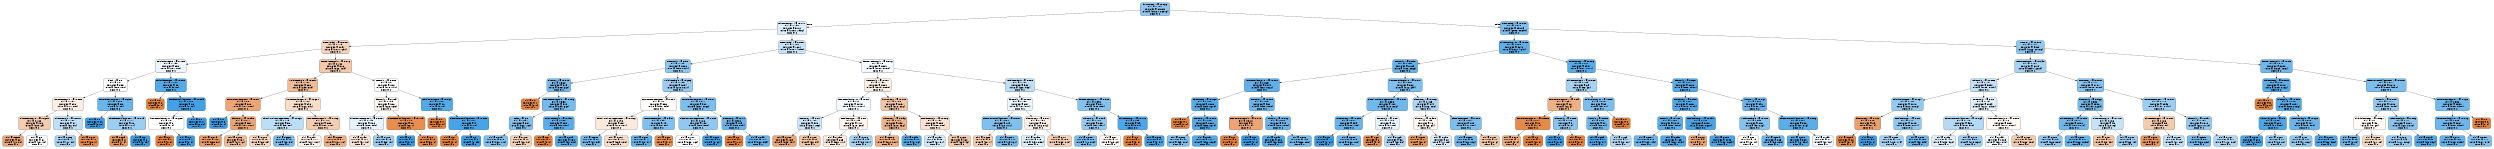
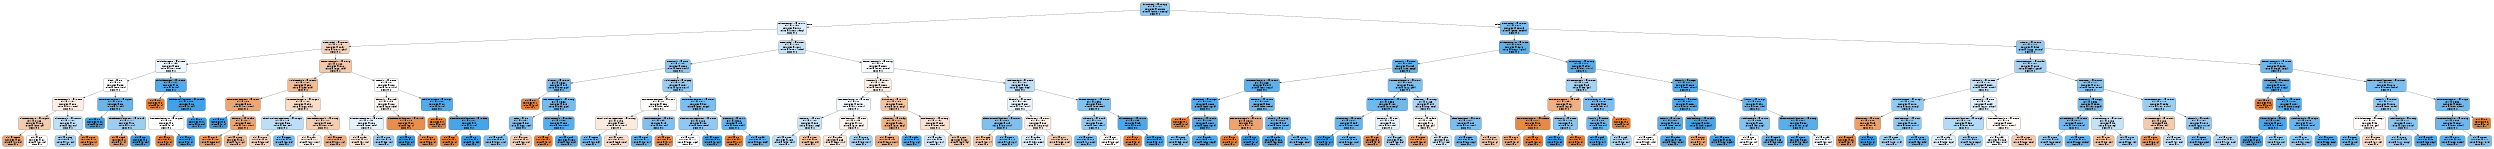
(784, 141) -> (784, 141)
(1646, 141) -> (1646, 141)
